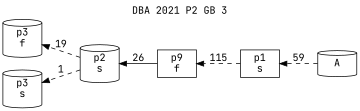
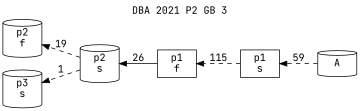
(22, 38) -> (22, 38)
(177, 64) -> (177, 64)
